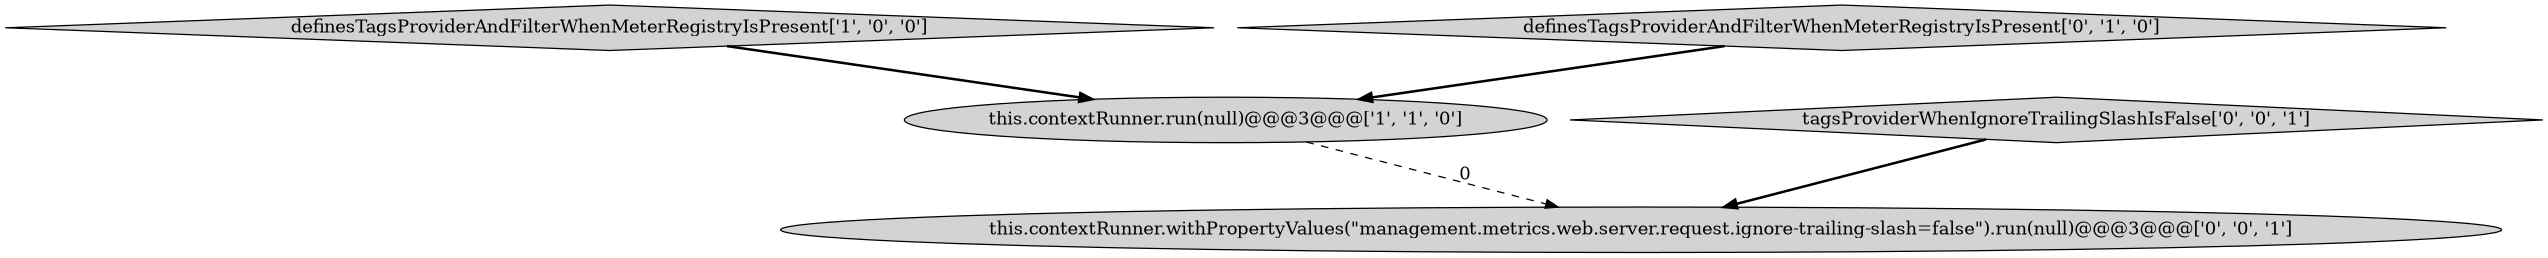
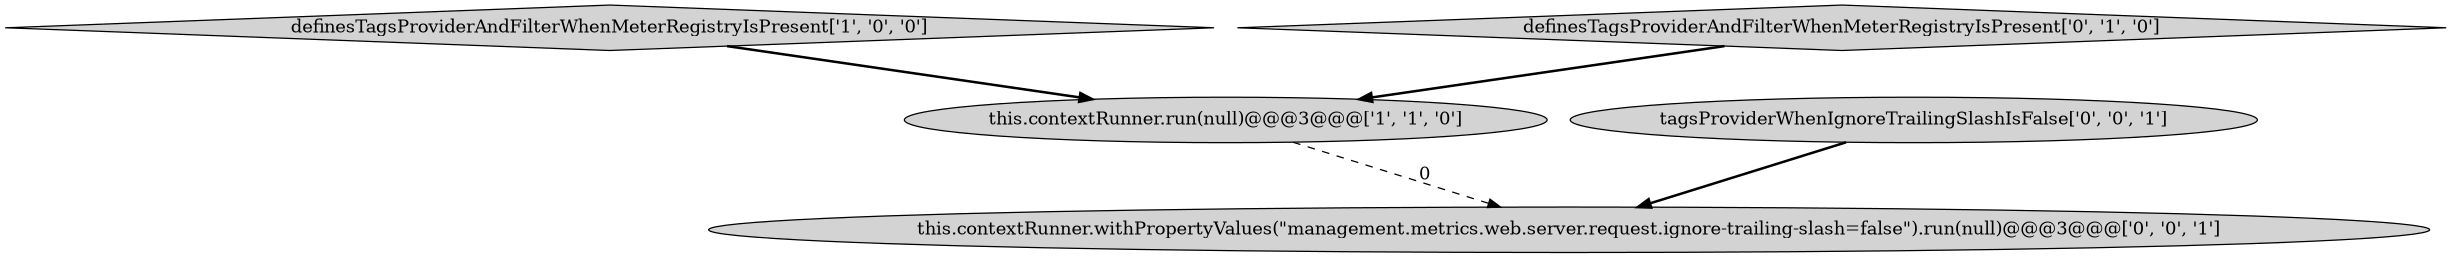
(2056, 120) -> (1914, 120)
